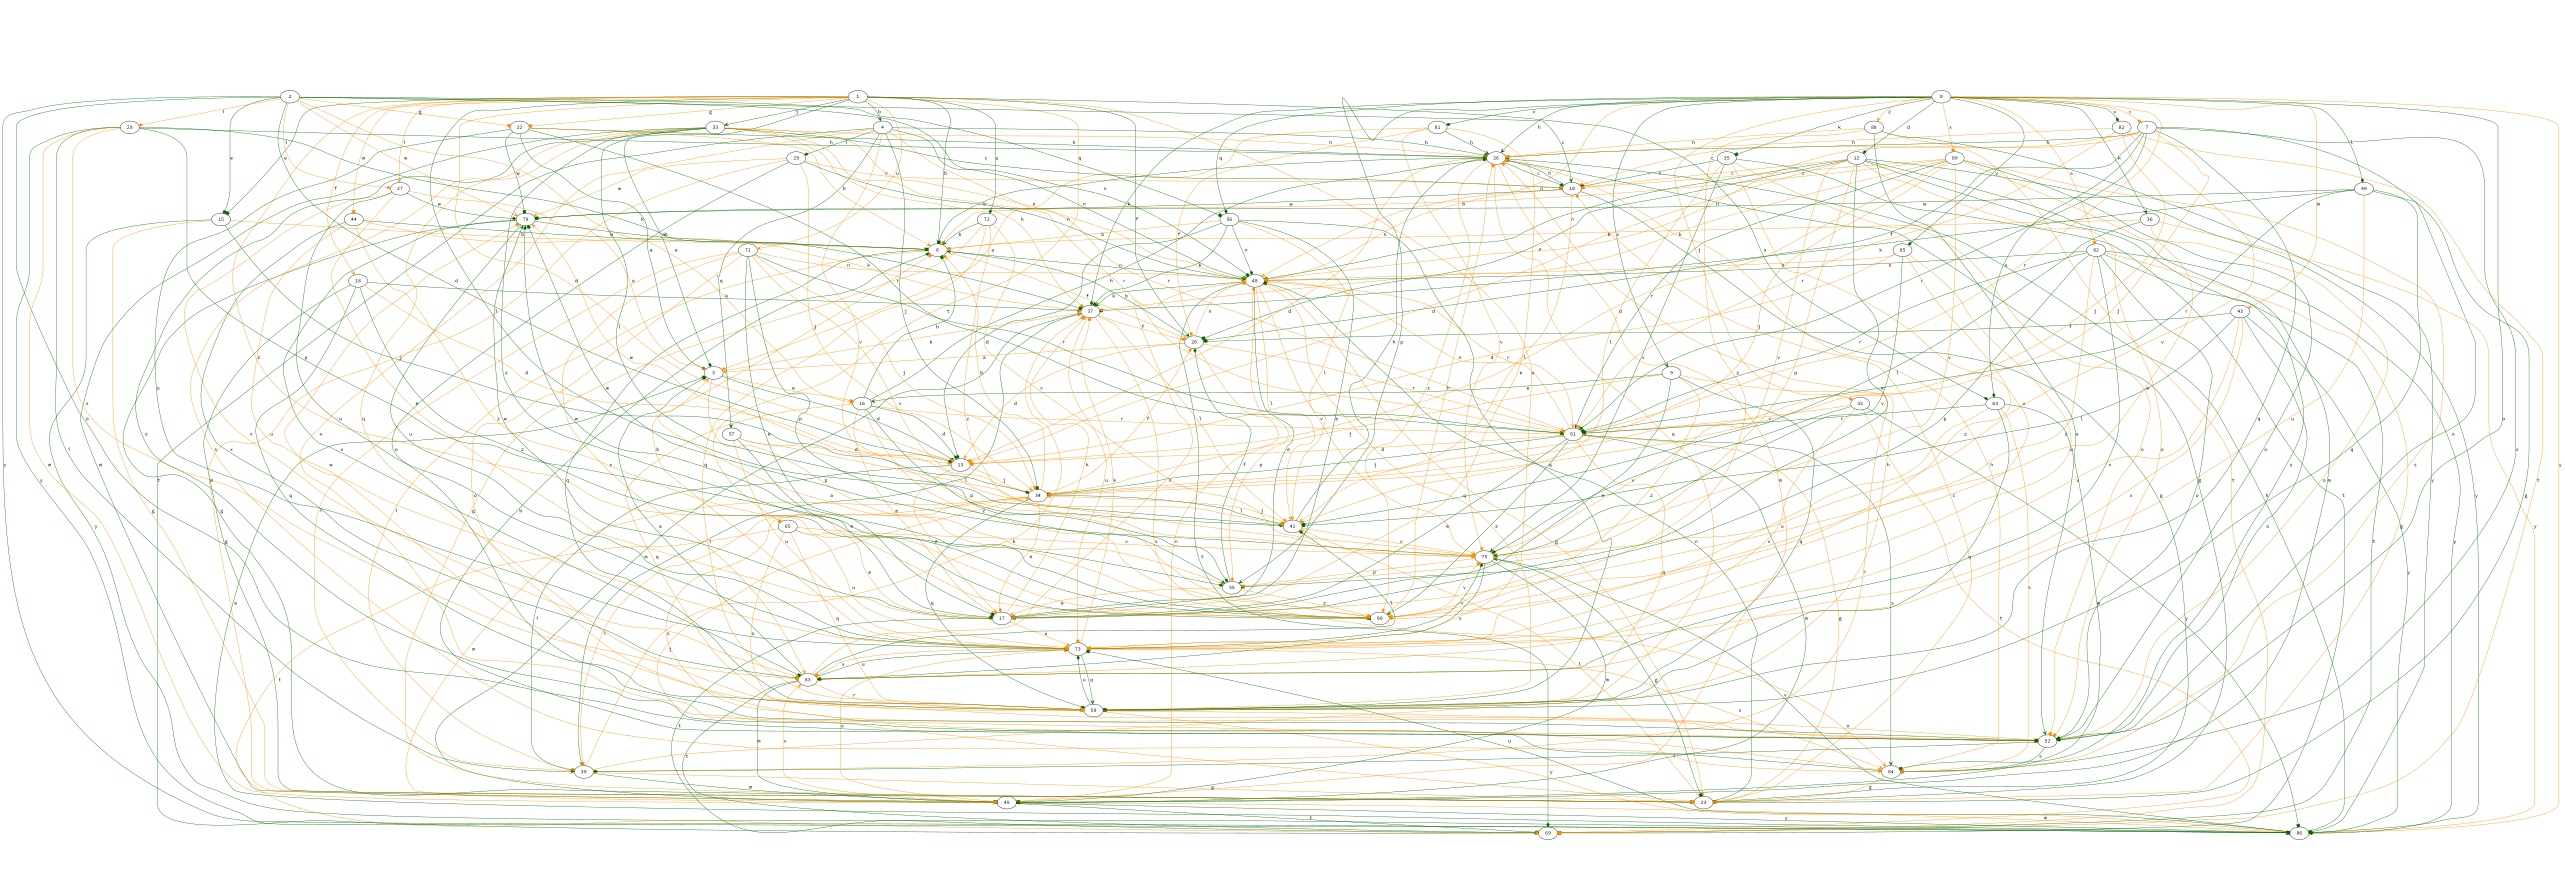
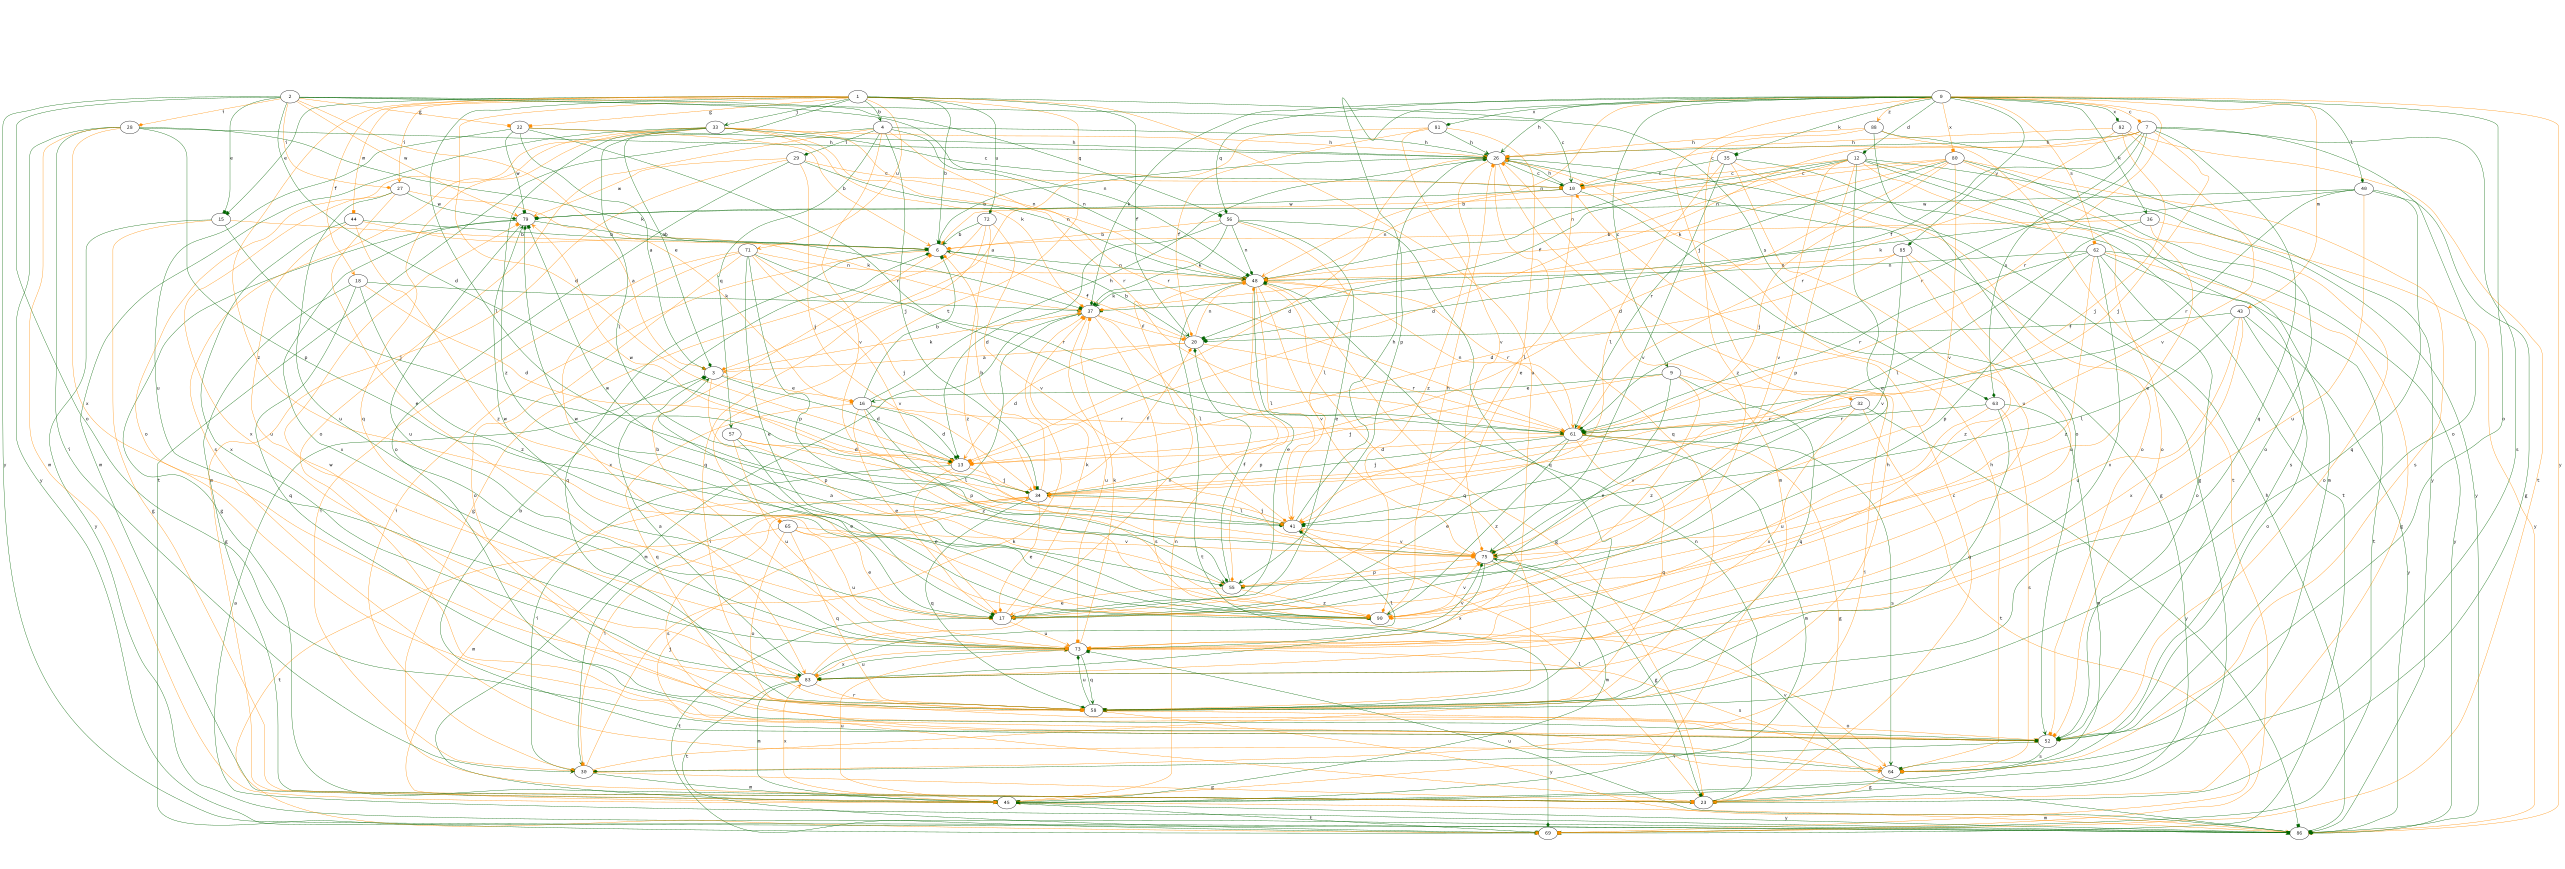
(972, 542) -> (972, 542)
(556, 681) -> (556, 681)
